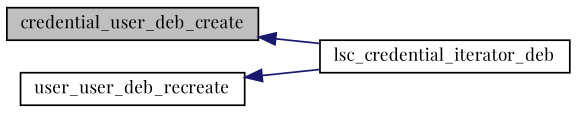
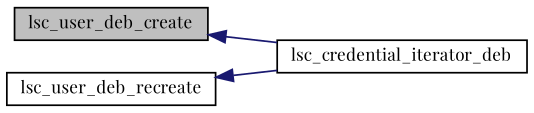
(133, 24) -> (111, 24)
(133, 89) -> (111, 89)
